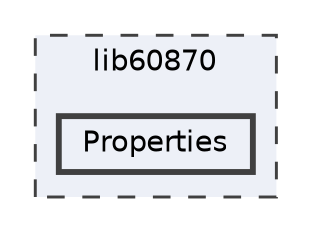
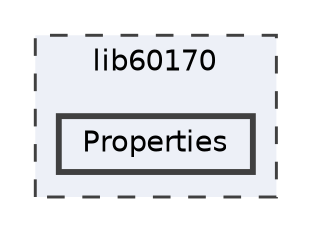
(156, 63) -> (156, 63)
